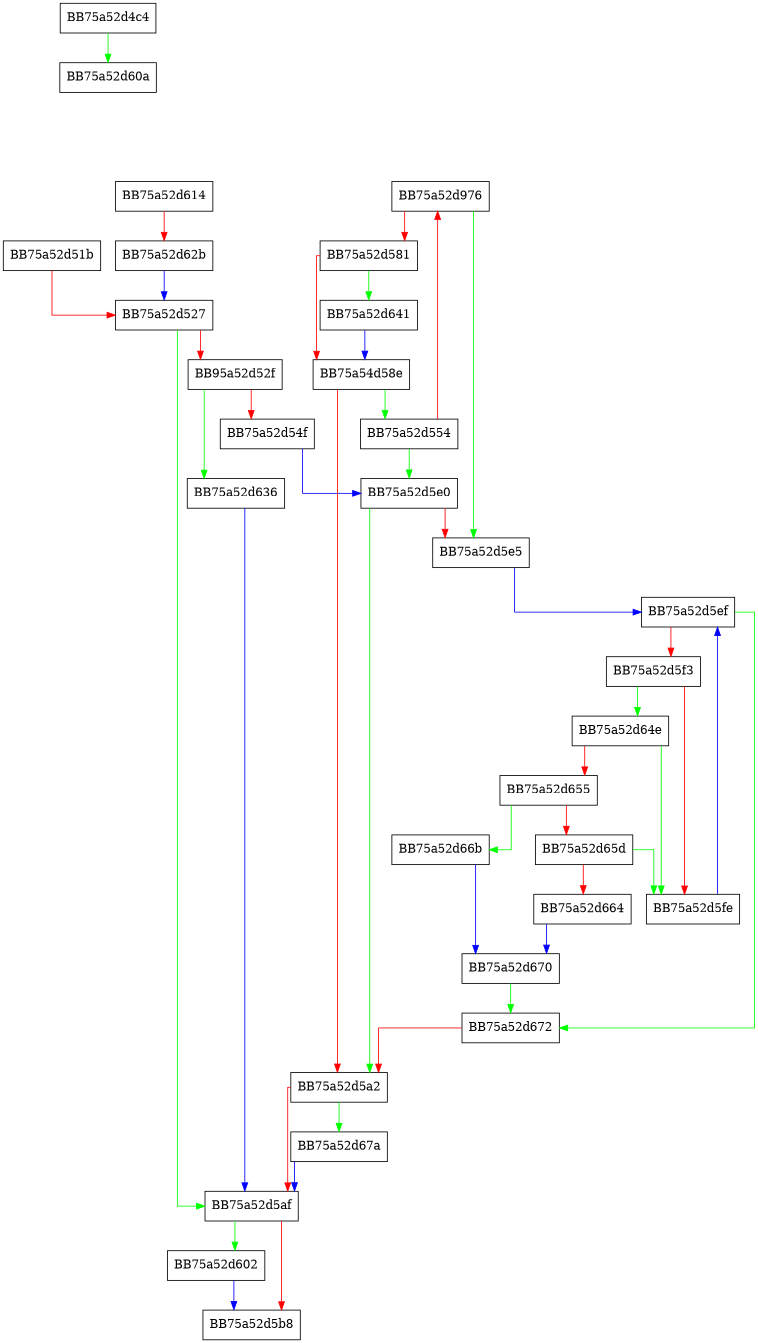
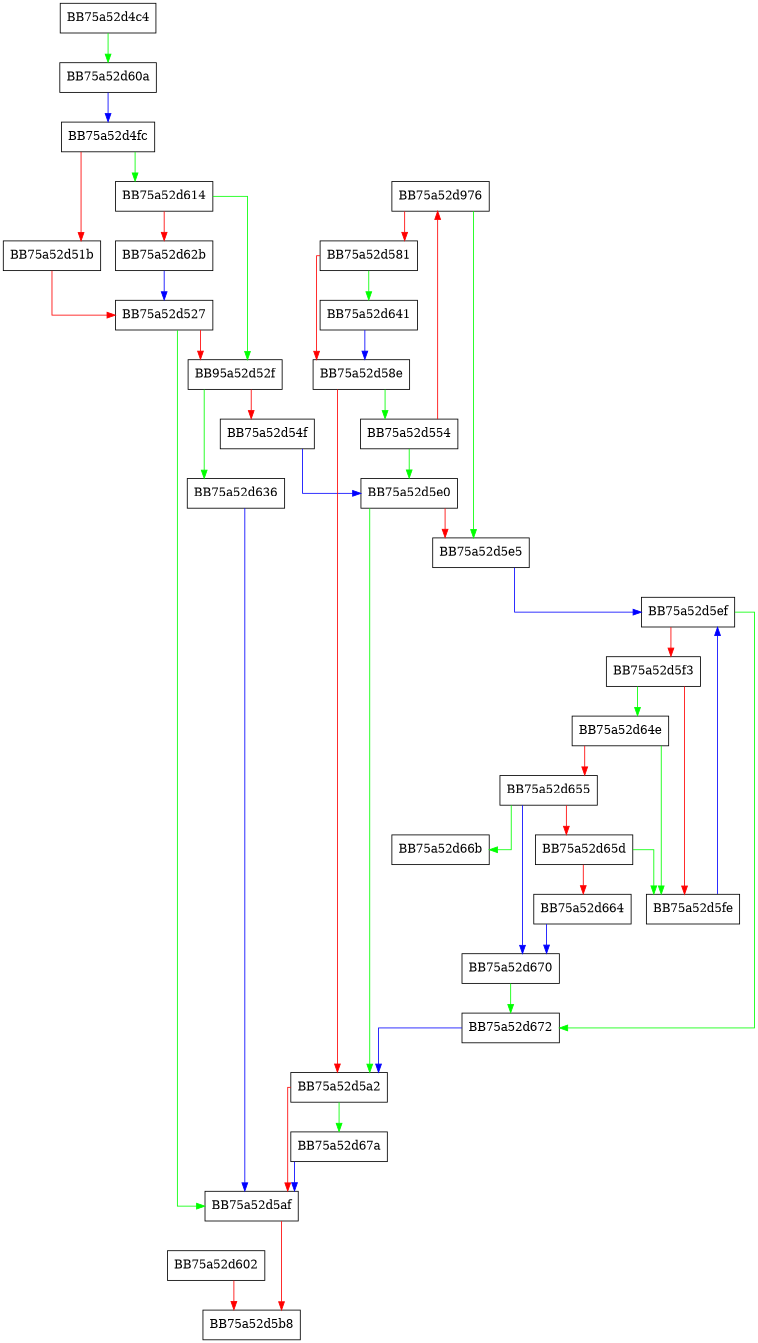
none -> (108, 137)
none -> (248, 257)
(361, 375) -> (361, 375)
(476, 905) -> (522, 875)
(402, 1028) -> (402, 1028)
(235, 1232) -> none
(234, 1291) -> (234, 1291)
